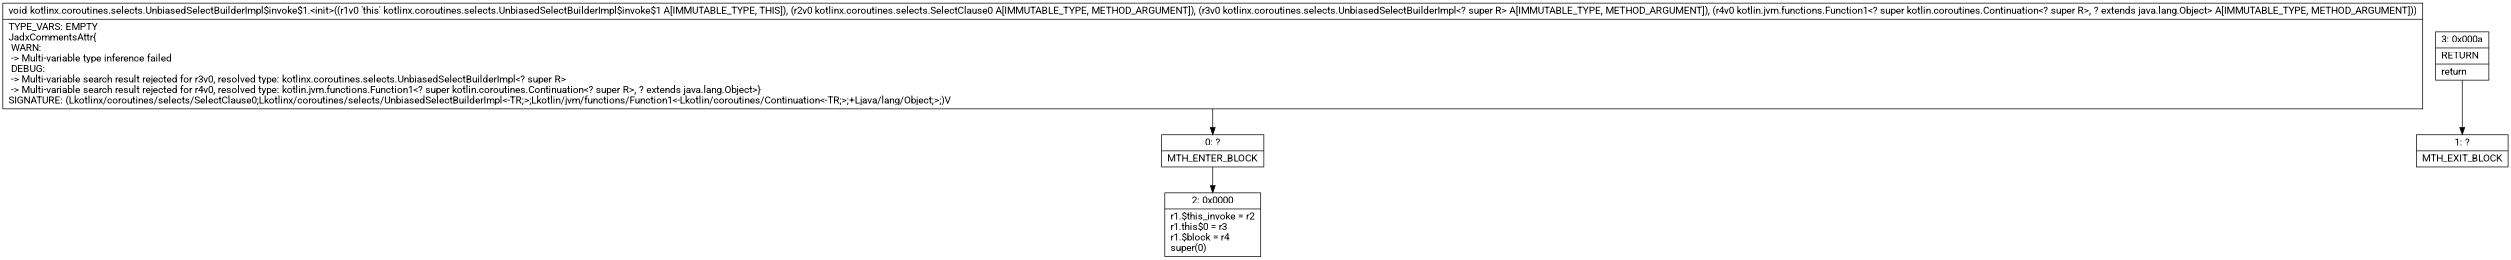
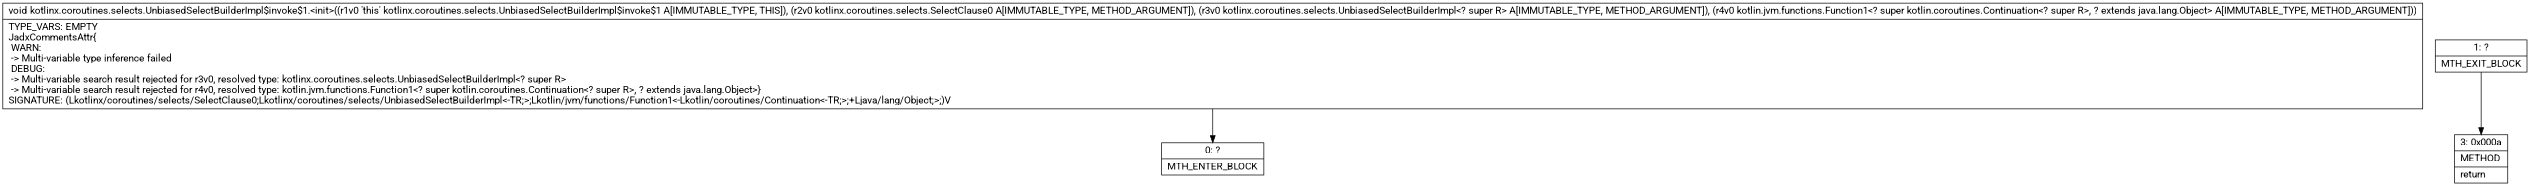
(2460, 56) -> (2480, 159)
(2462, 104) -> (2481, 100)
(1213, 225) -> none
